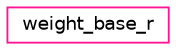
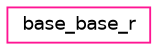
(88, 25) -> (79, 25)
